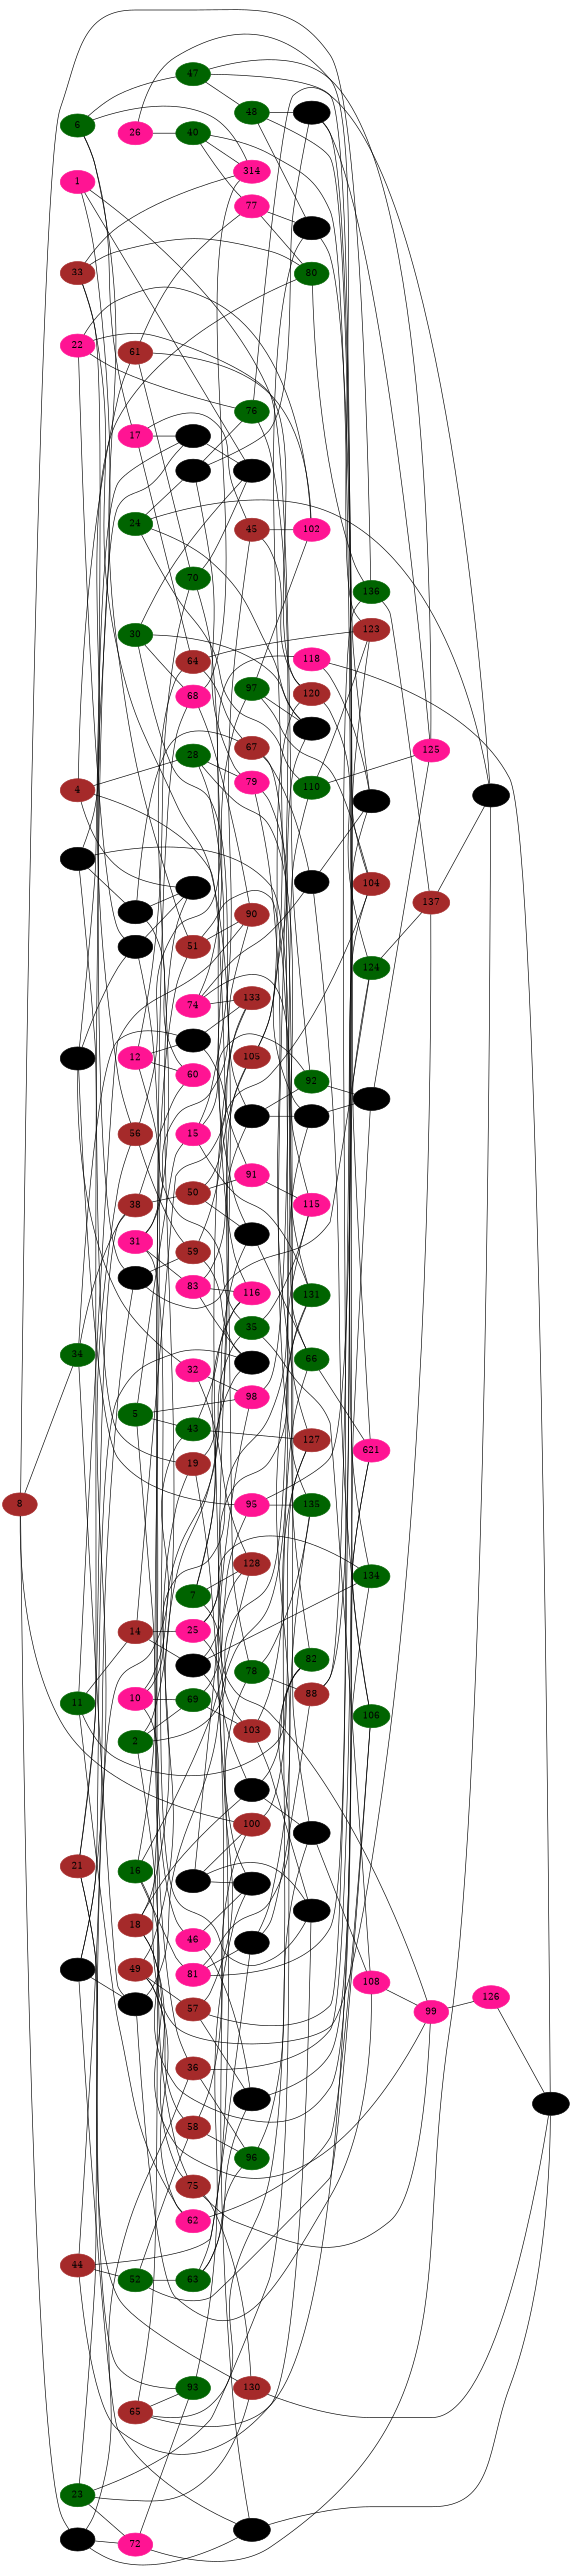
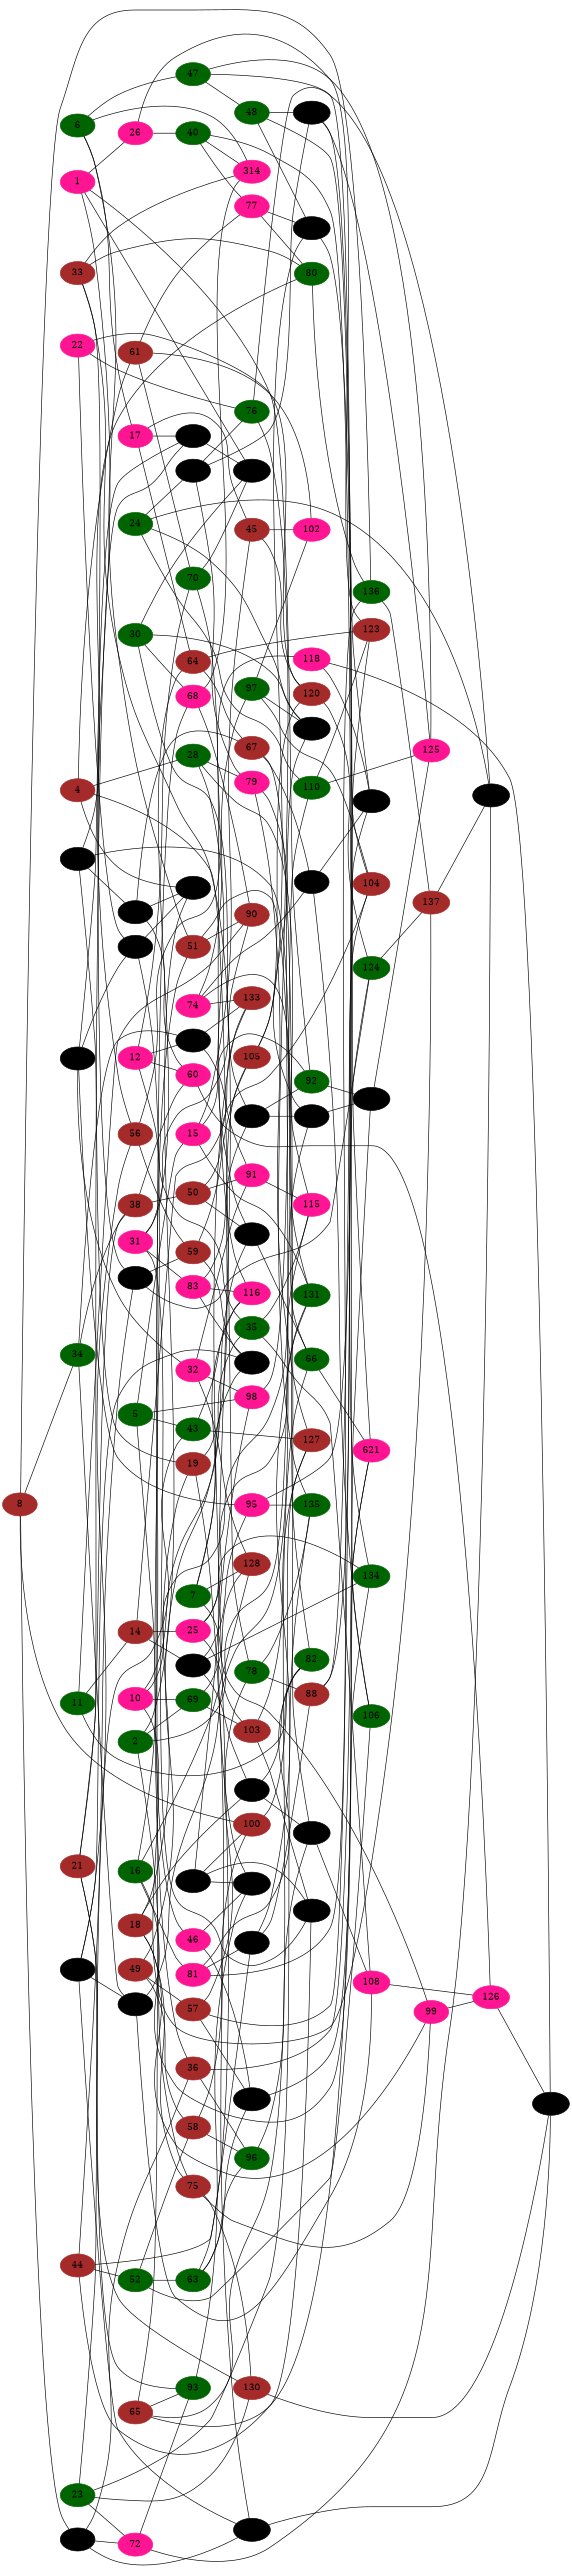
none -> (106, 158)
(251, 333) -> none
none -> (219, 1272)
none -> (456, 1457)
(402, 1997) -> (431, 1990)
(193, 2221) -> none
